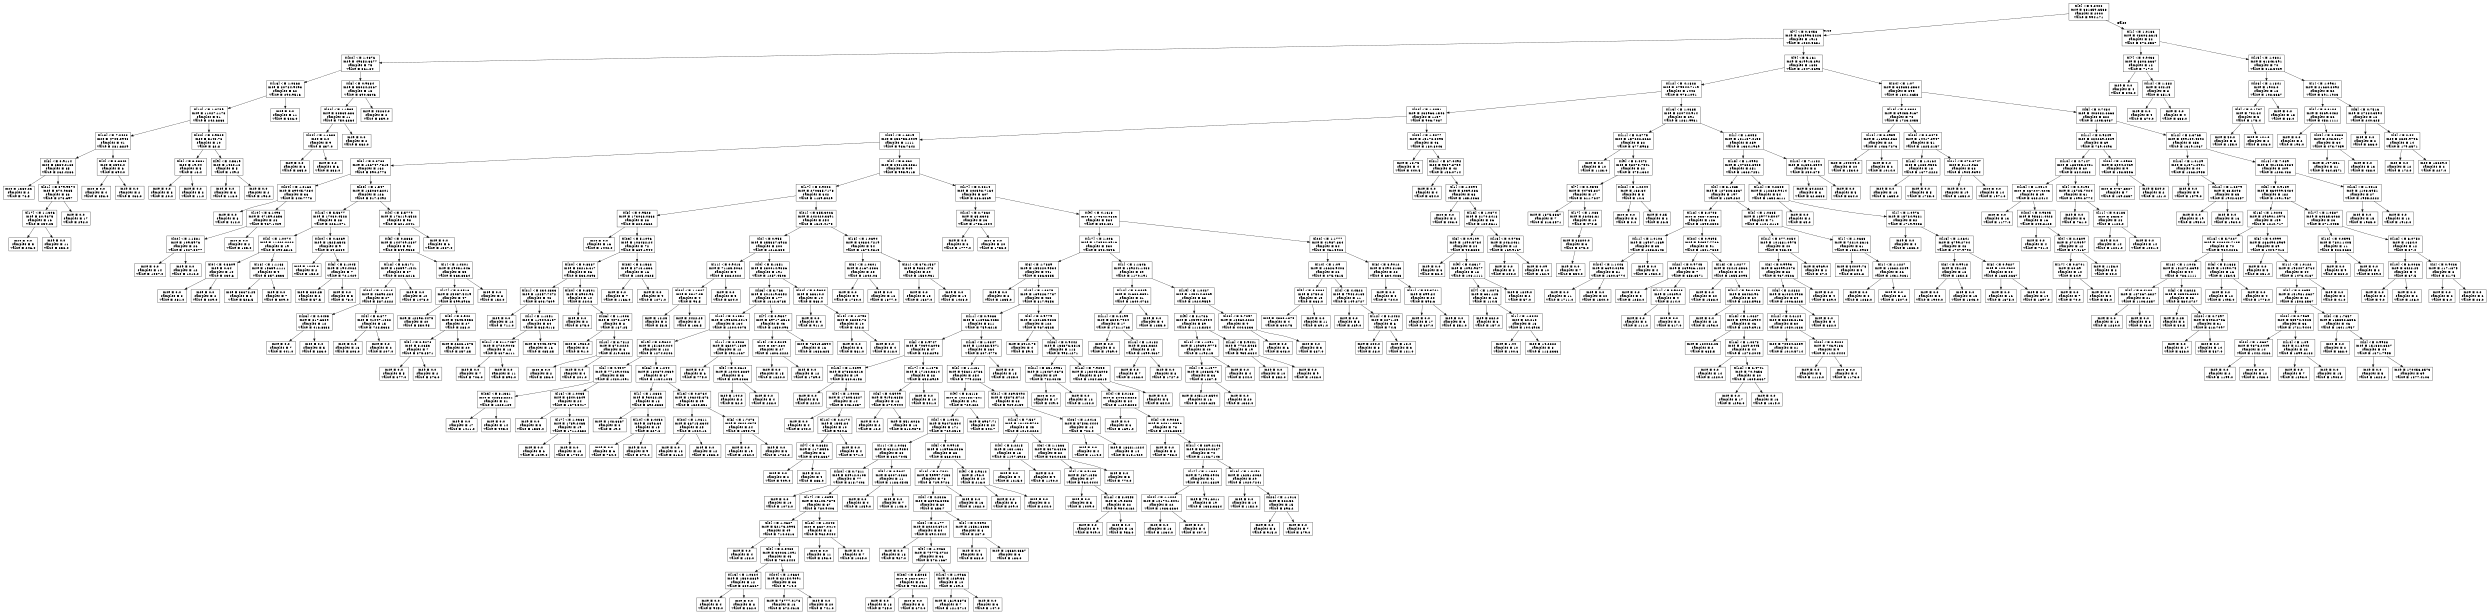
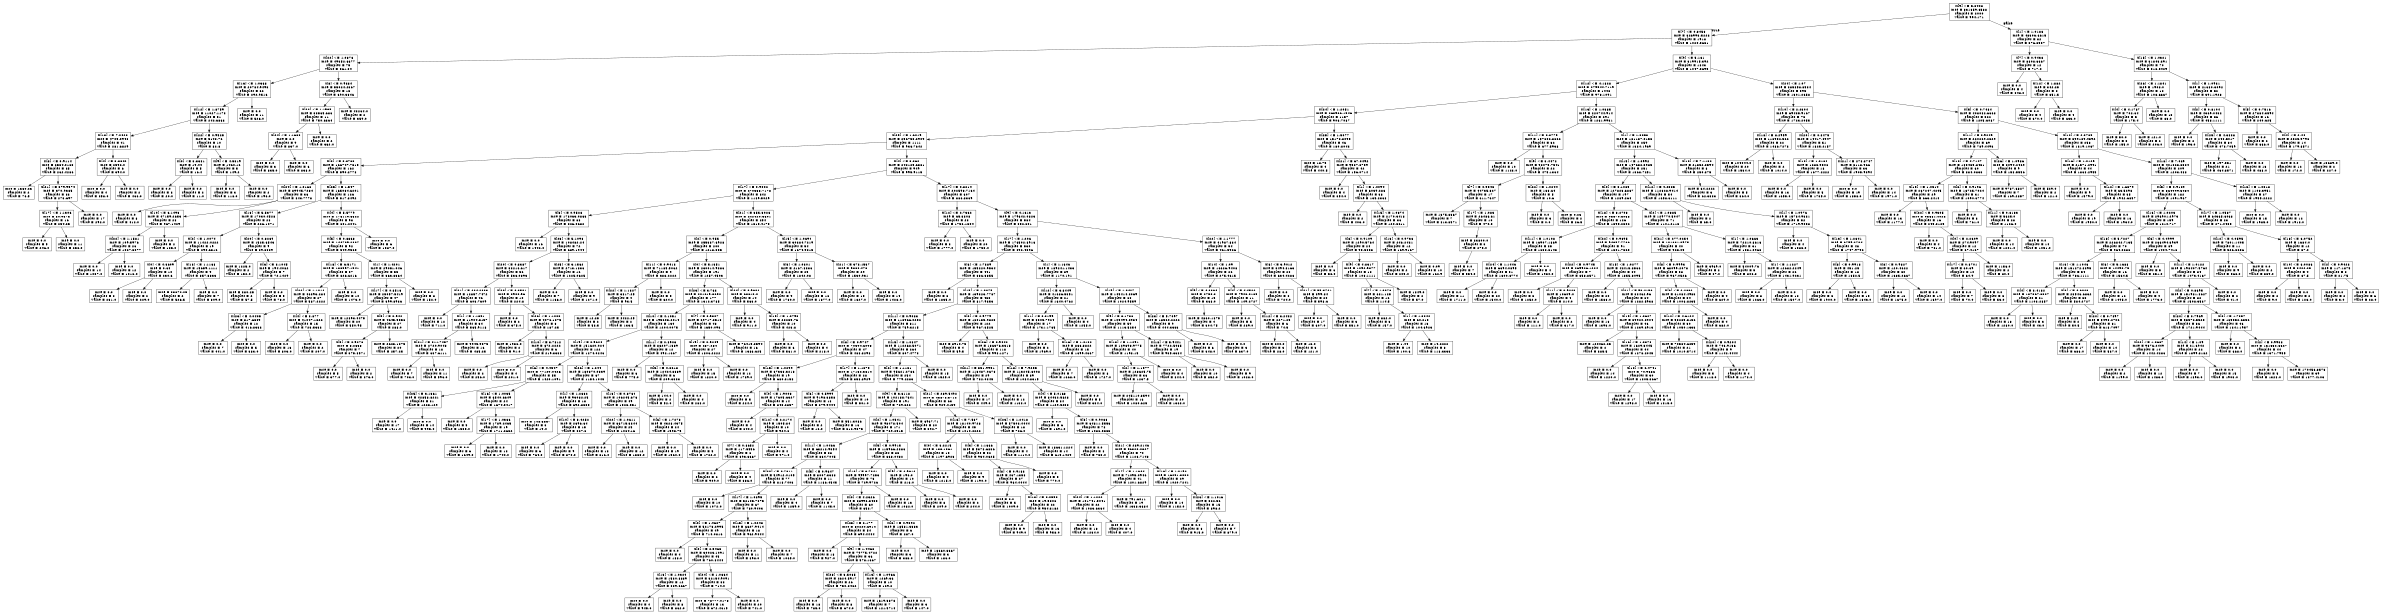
(1316, 322) -> none
